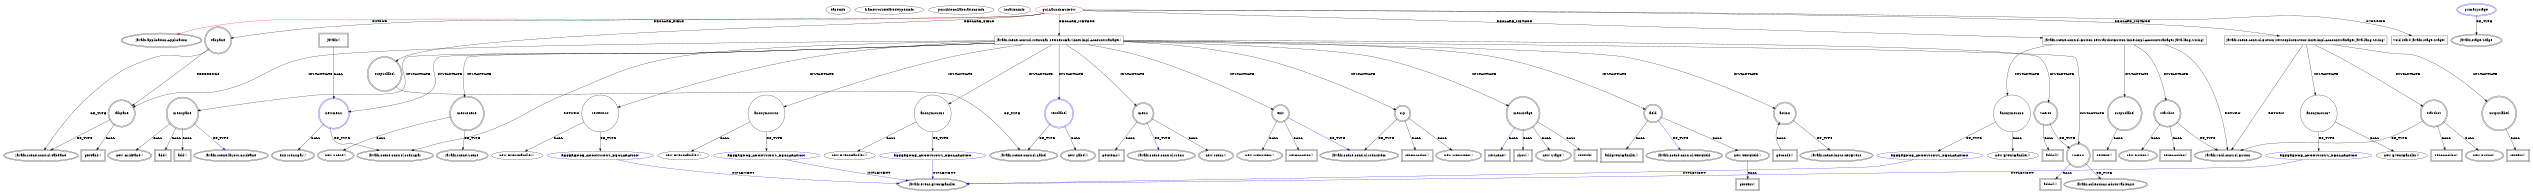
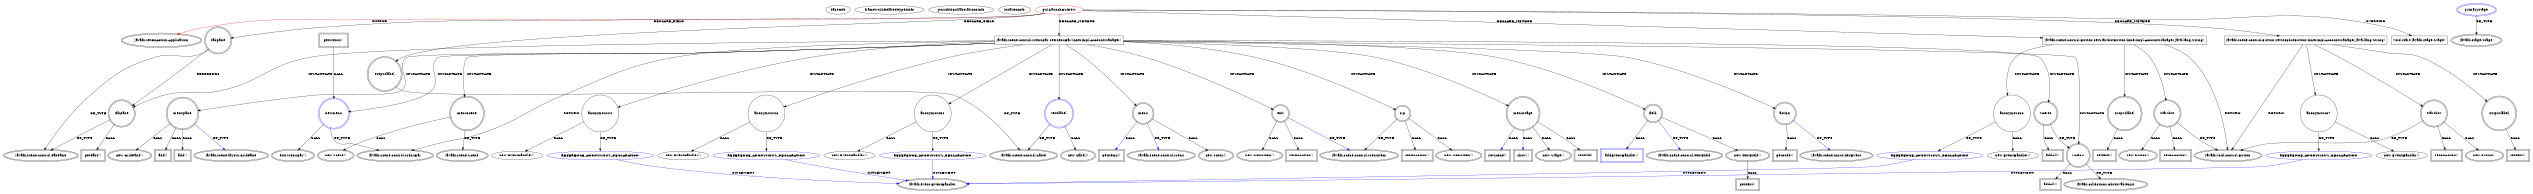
(161, 40) -> (161, 40)
(334, 40) -> (334, 40)
(600, 113) -> (600, 113)
(1811, 134) -> (1811, 134)
(1127, 135) -> (1127, 135)
(1776, 138) -> (1787, 136)
(1523, 139) -> (1523, 139)
(1622, 156) -> (1622, 156)
